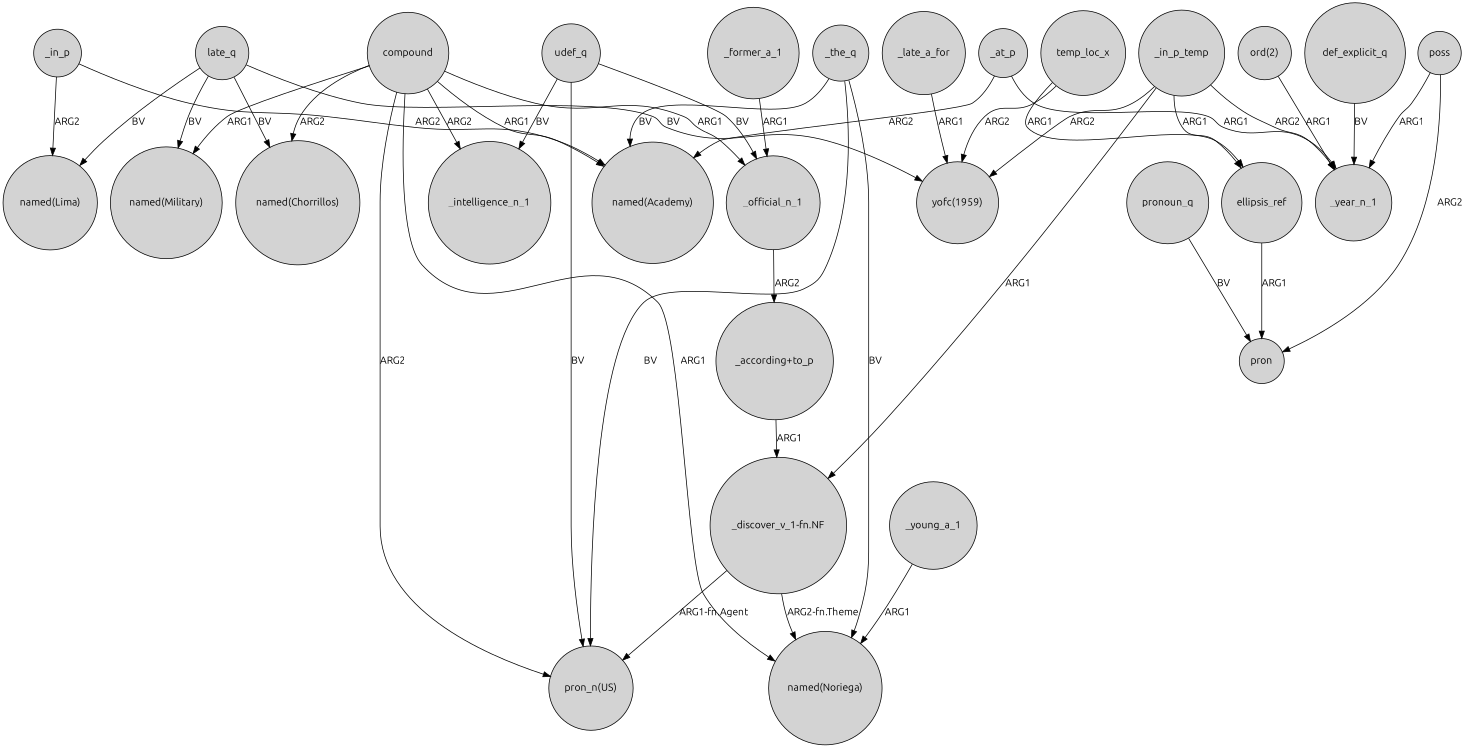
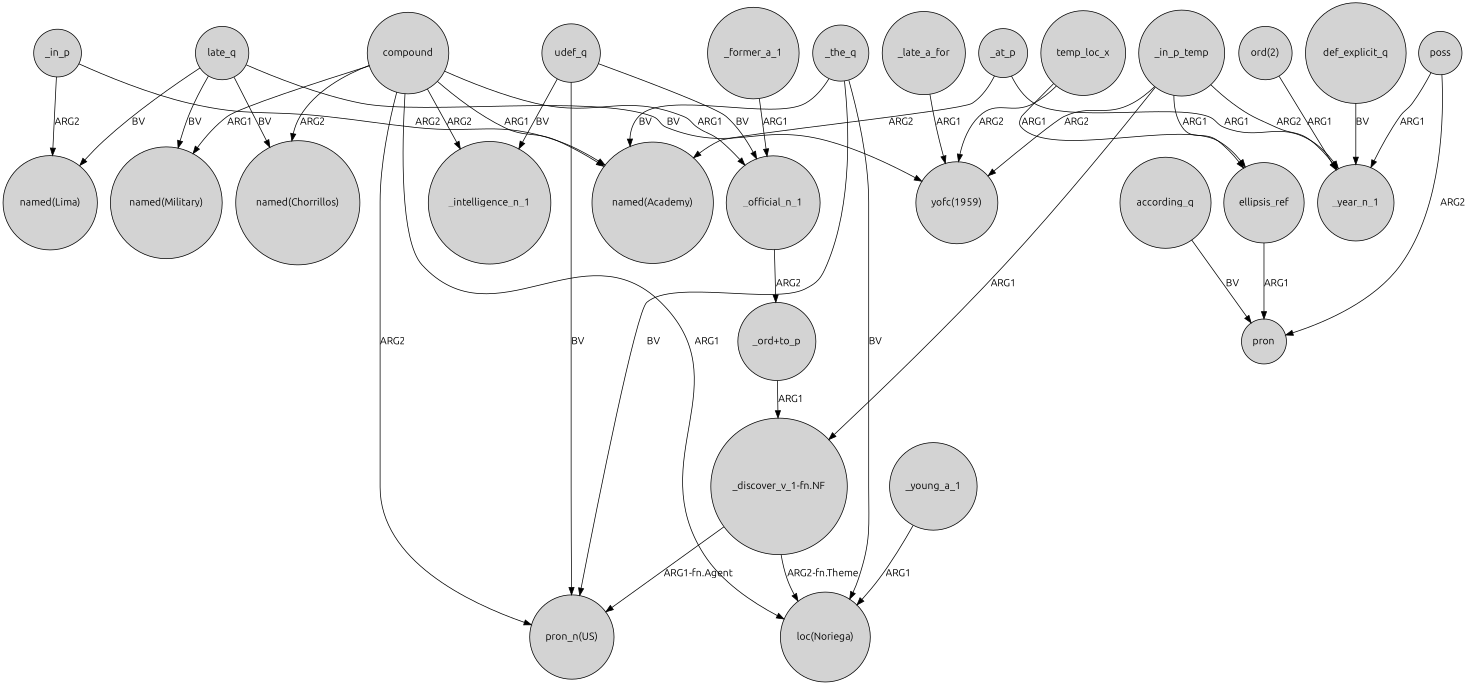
(1168, 203) -> (1165, 203)
(775, 361) -> (777, 341)
(825, 688) -> (825, 637)
